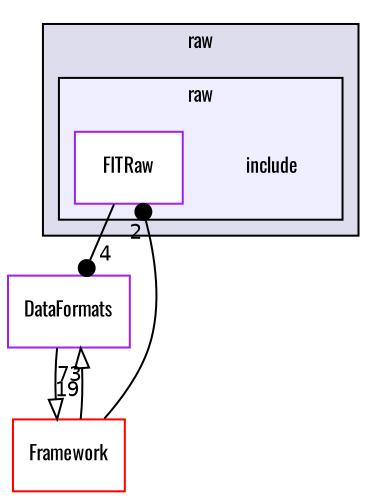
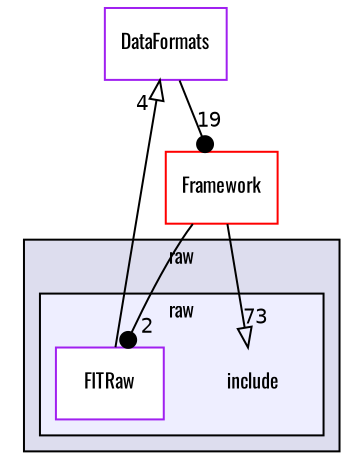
(102, 232) -> (136, 224)
(56, 374) -> (191, 109)
(82, 394) -> (236, 276)
